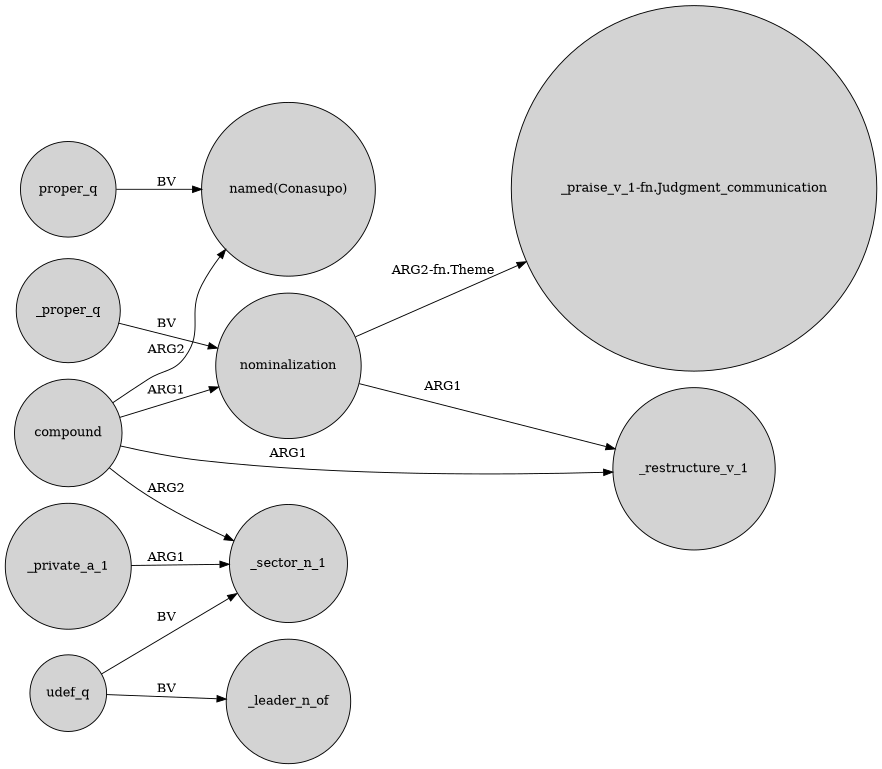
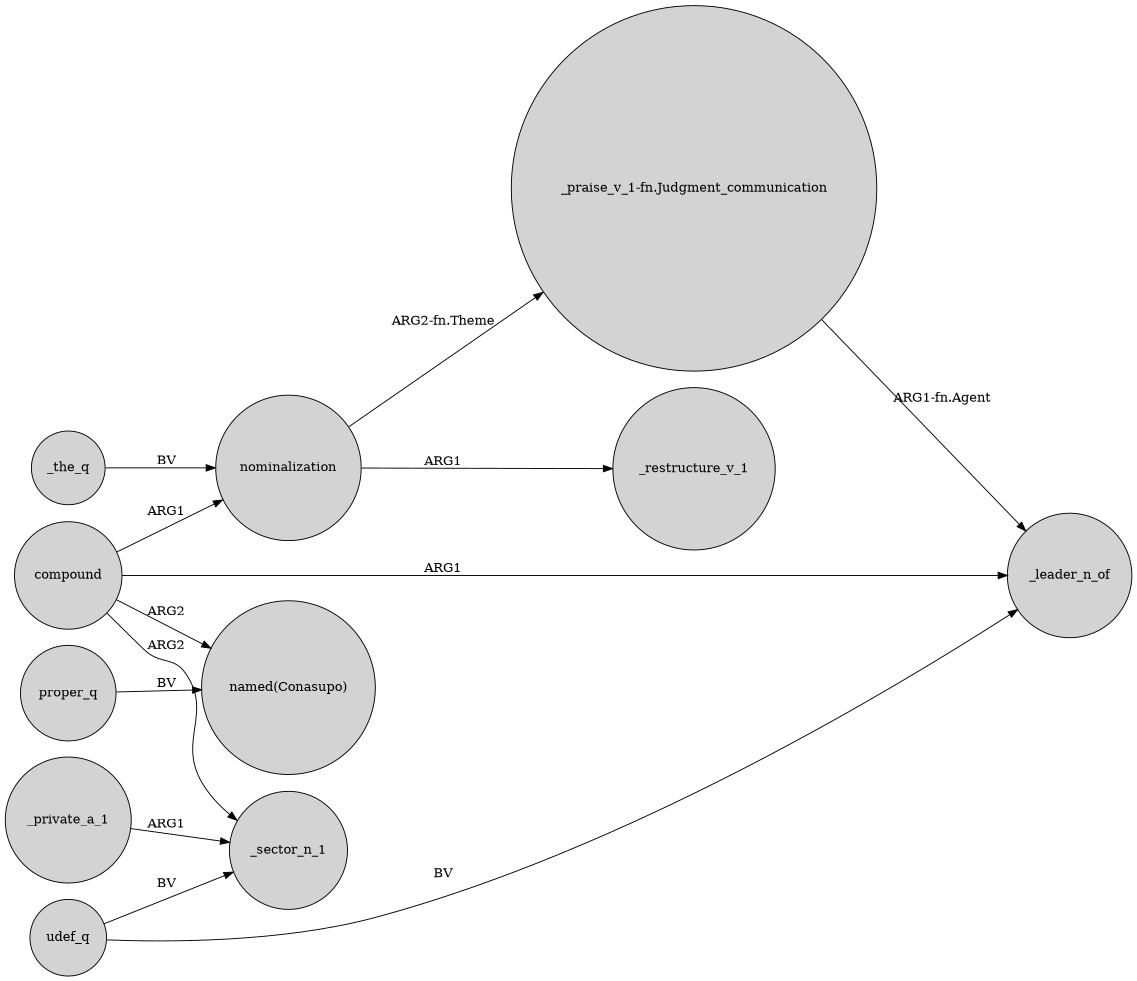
(68, 311) -> (68, 468)
none -> (920, 422)
(361, 472) -> (560, 575)
